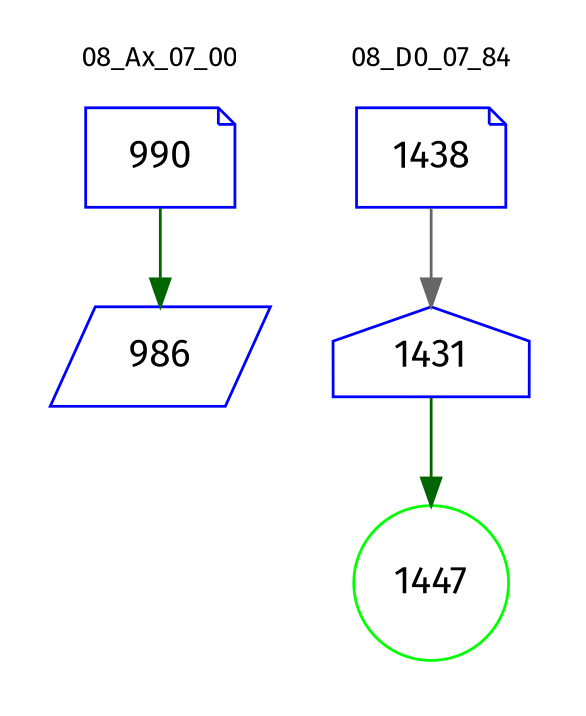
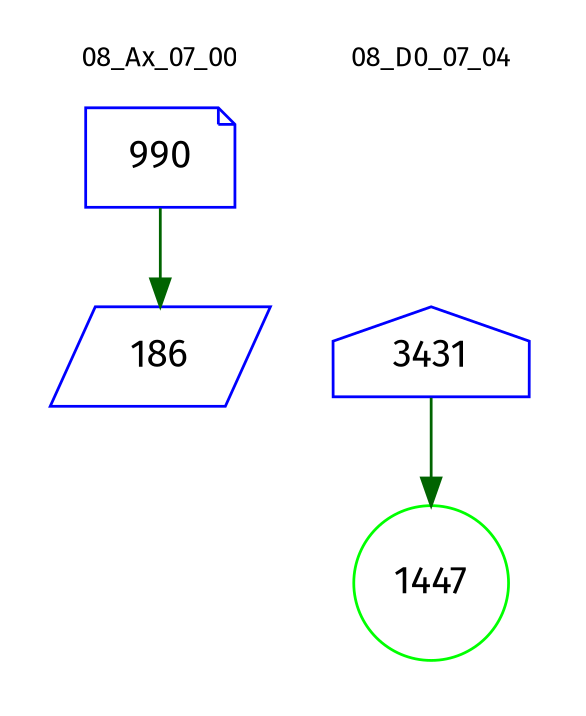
(431, 59) -> (431, 59)
(431, 158) -> none
(160, 357) -> (160, 357)
(431, 357) -> (431, 357)
